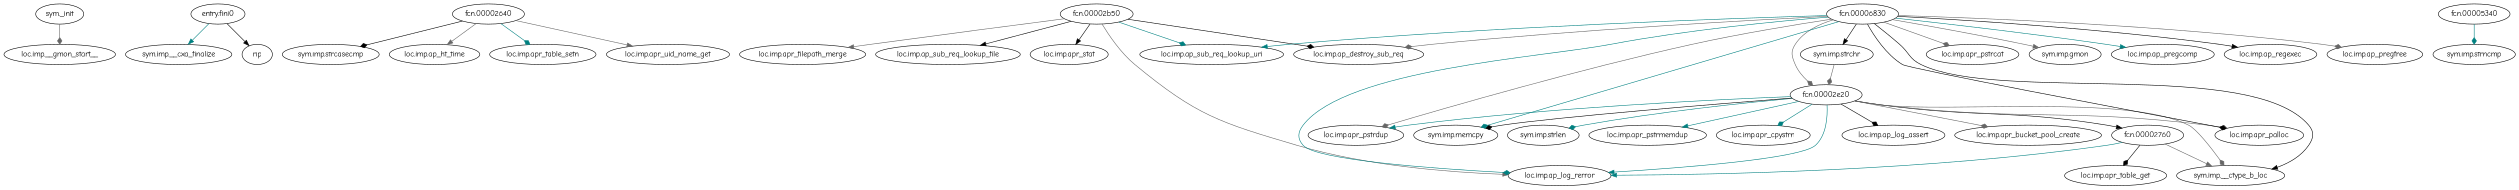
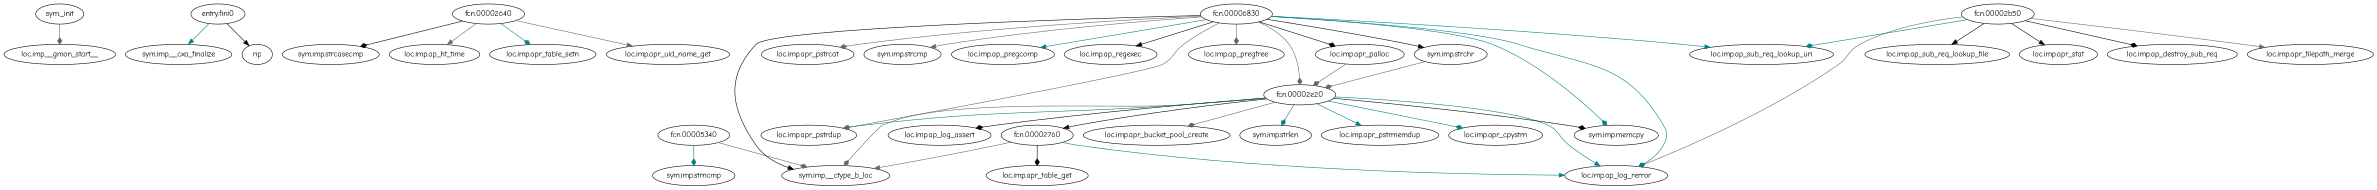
(1619, 29) -> none
(2065, 54) -> (902, 54)
(2056, 115) -> (1333, 73)
(1284, 141) -> (1804, 86)
none -> (757, 153)
